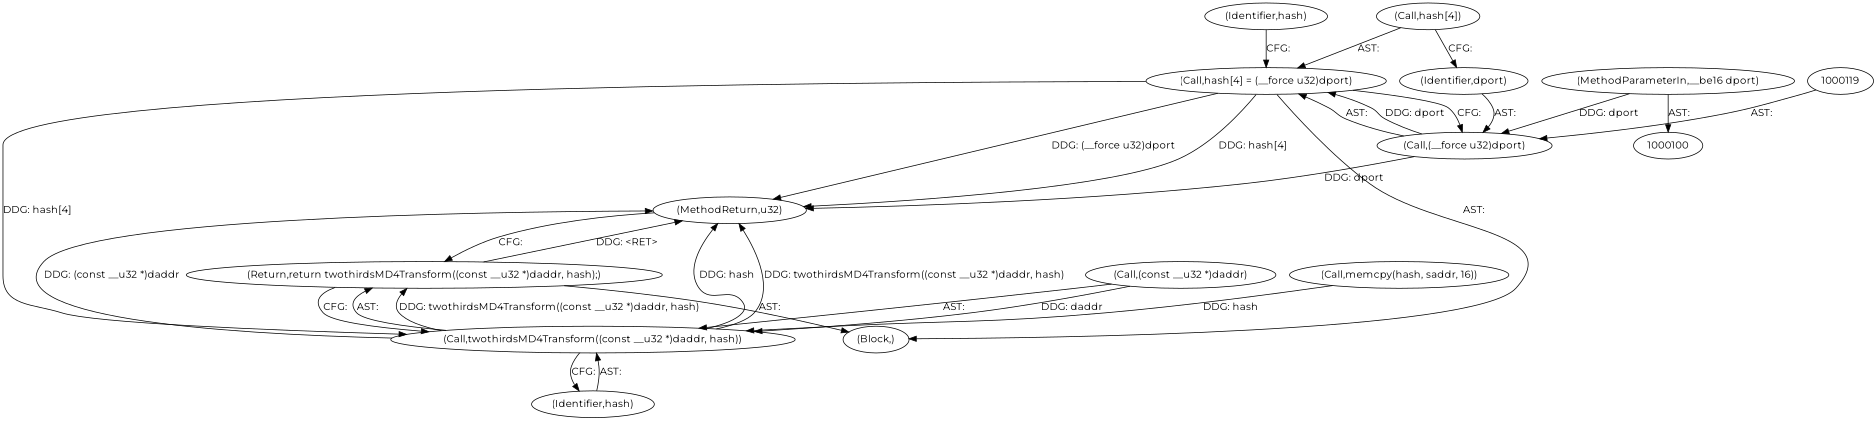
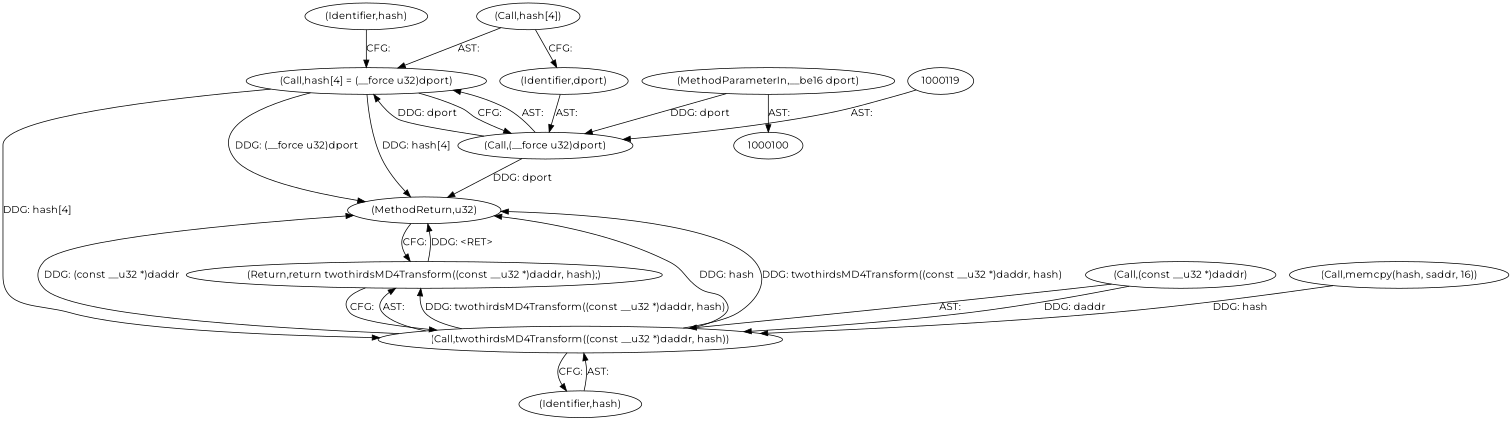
(876, 340) -> none
